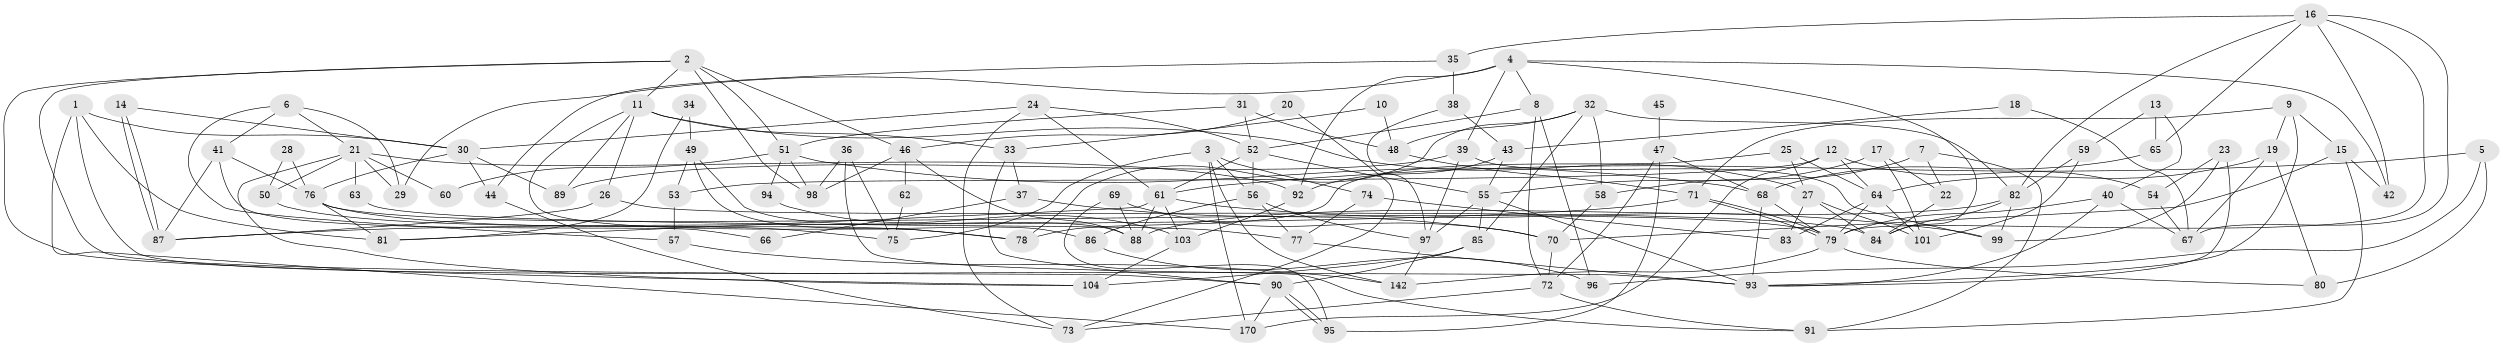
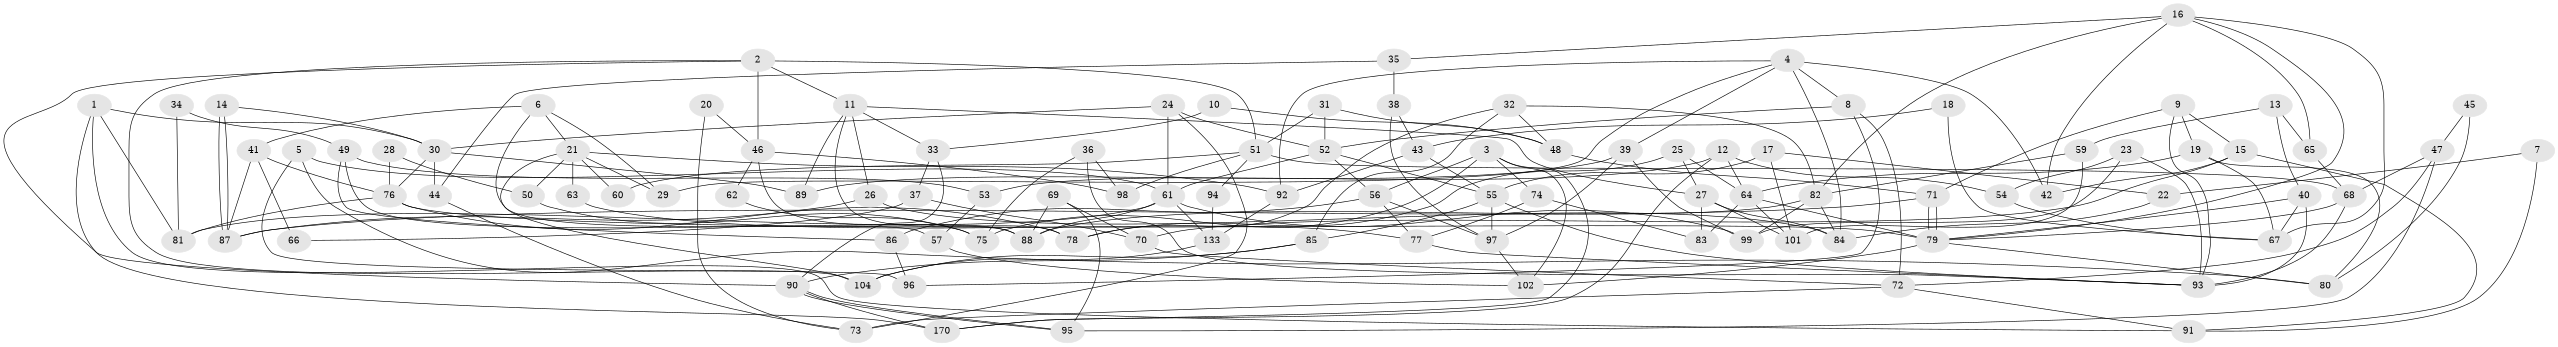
(742, 135) -> none
(1601, 196) -> none
none -> (2420, 216)
(1183, 241) -> (1212, 241)
(1399, 286) -> (1526, 286)
